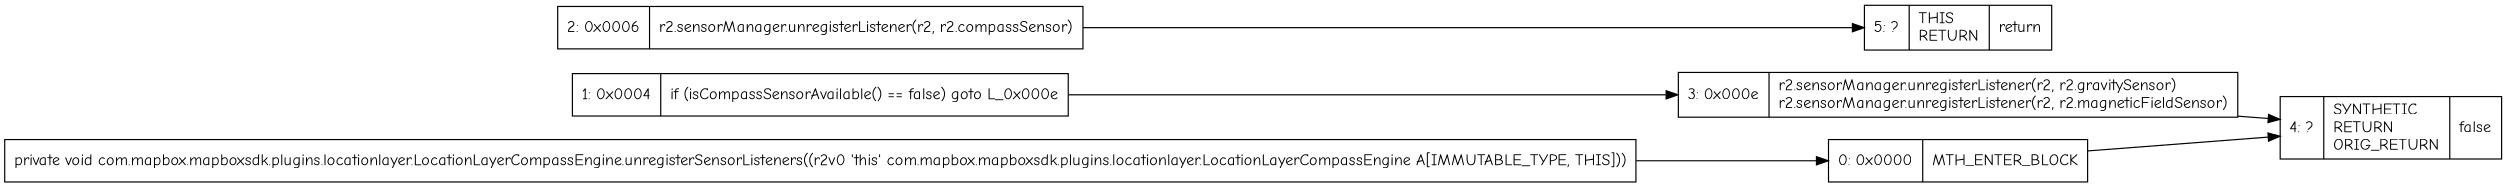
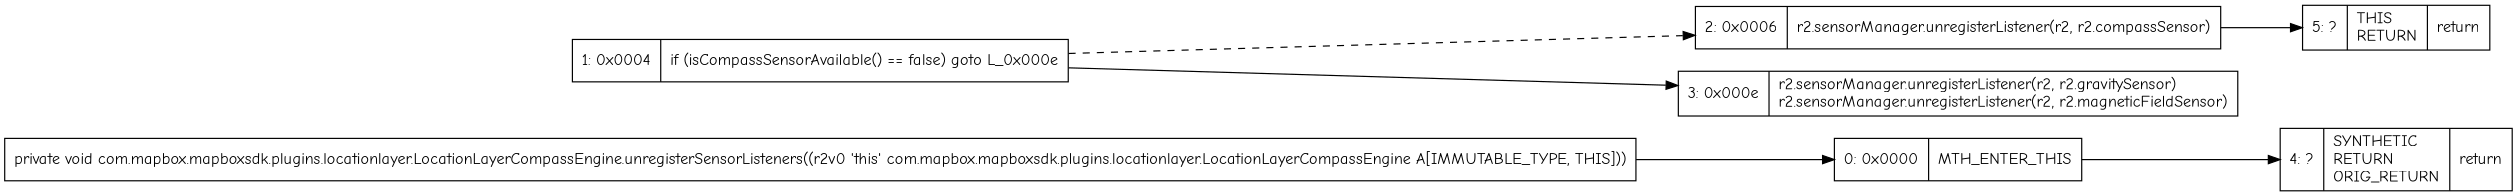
none -> (1376, 45)
(2253, 117) -> none
(2476, 127) -> (2481, 159)
(2005, 160) -> (2005, 159)
